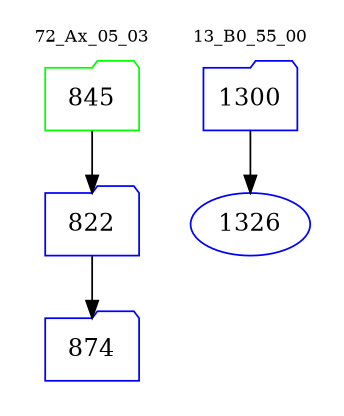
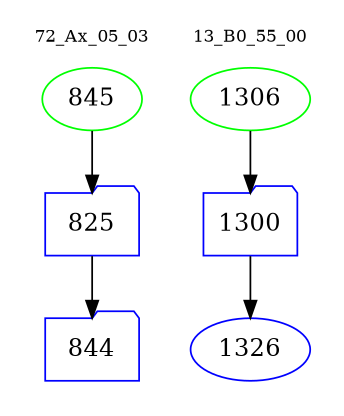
(92, 99) -> (92, 99)
none -> (250, 99)
(92, 224) -> (92, 224)
(92, 350) -> (92, 350)
